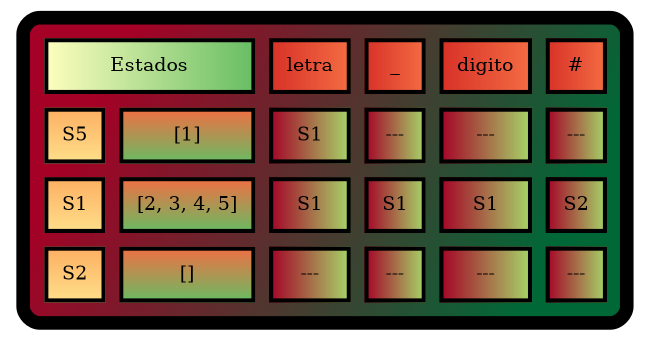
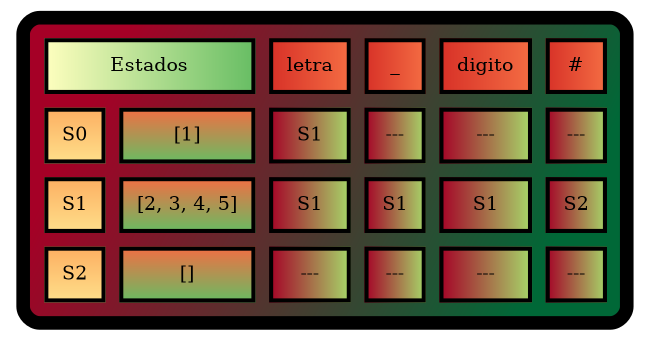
(75, 135) -> (75, 135)
